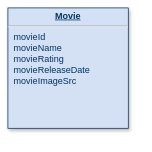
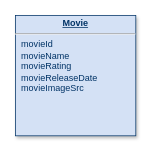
(68, 68) -> (75, 75)
